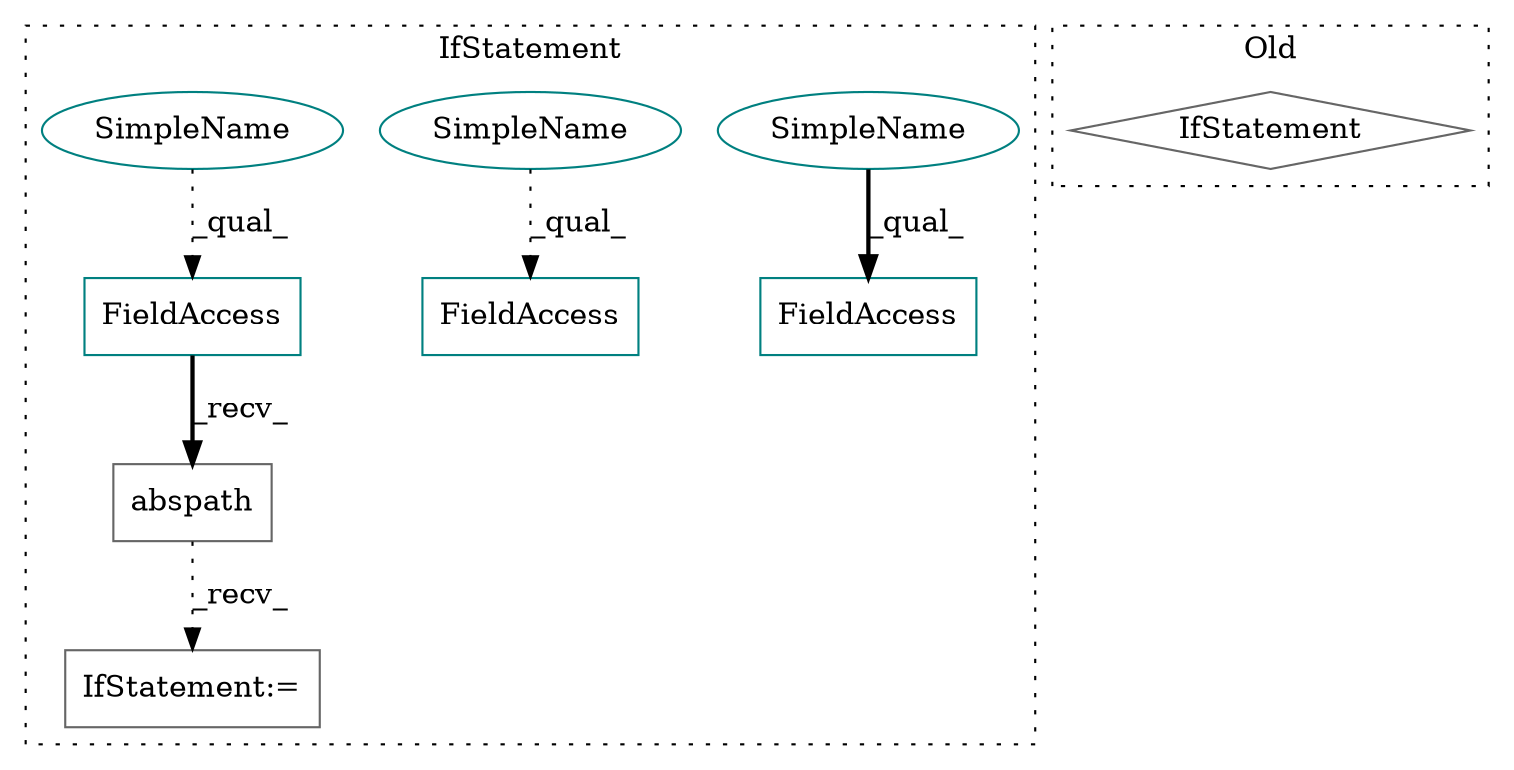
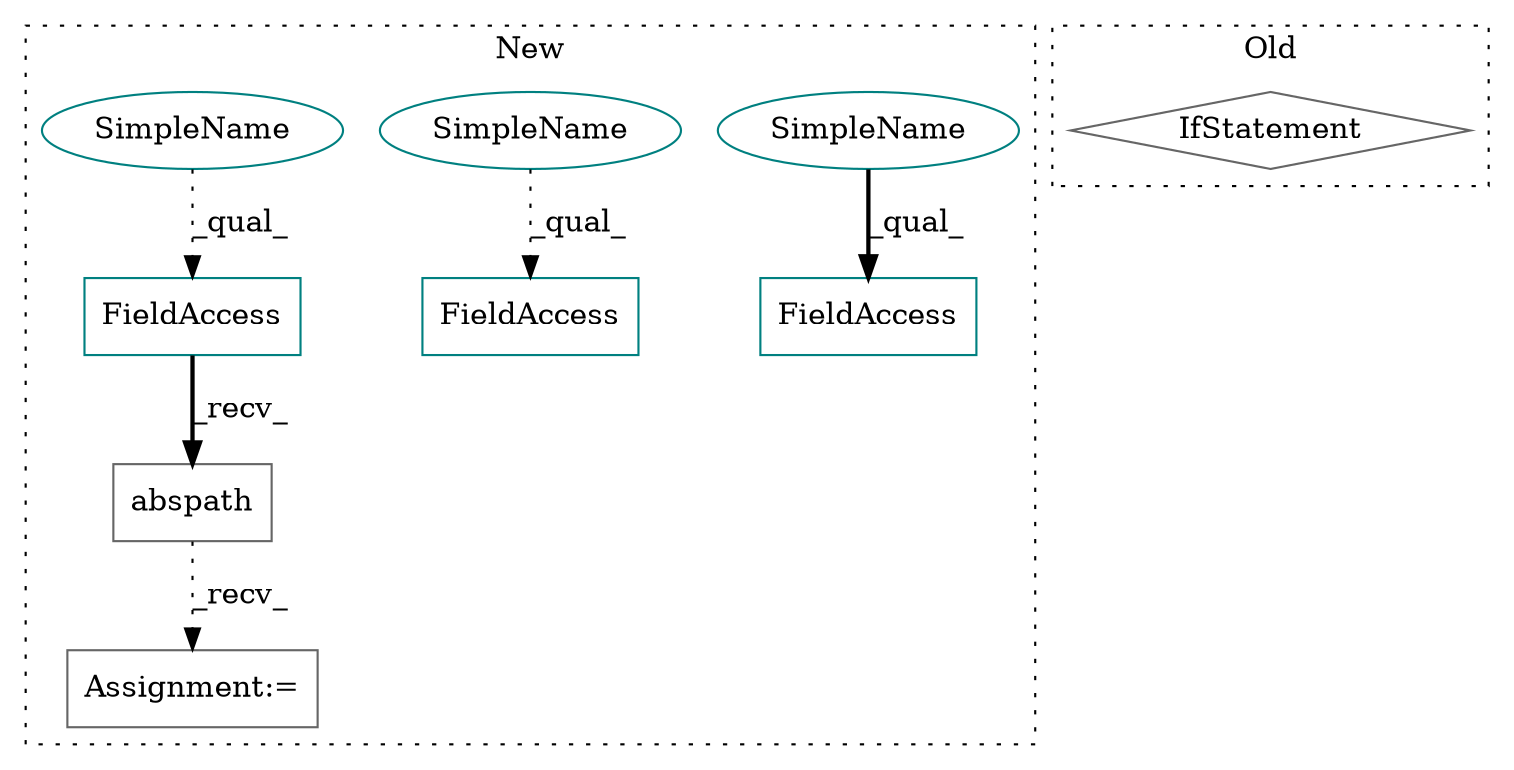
(530, 50) -> (530, 50)
(192, 689) -> (192, 689)
